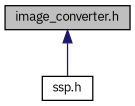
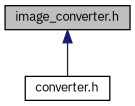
(68, 88) -> (68, 88)
